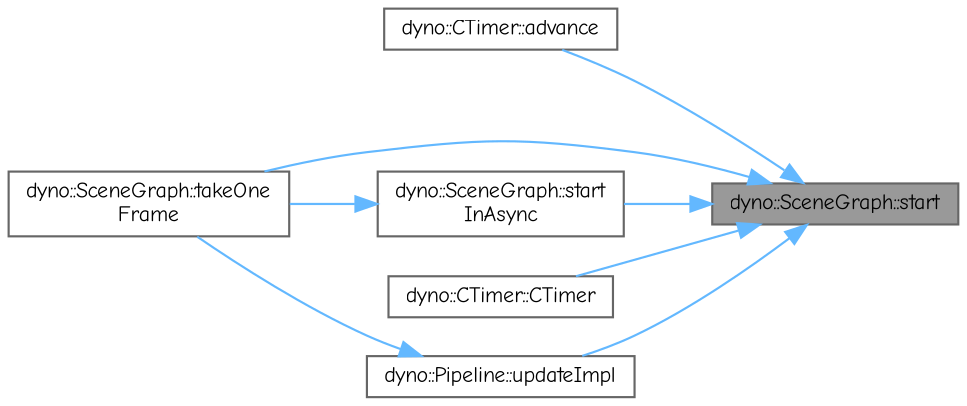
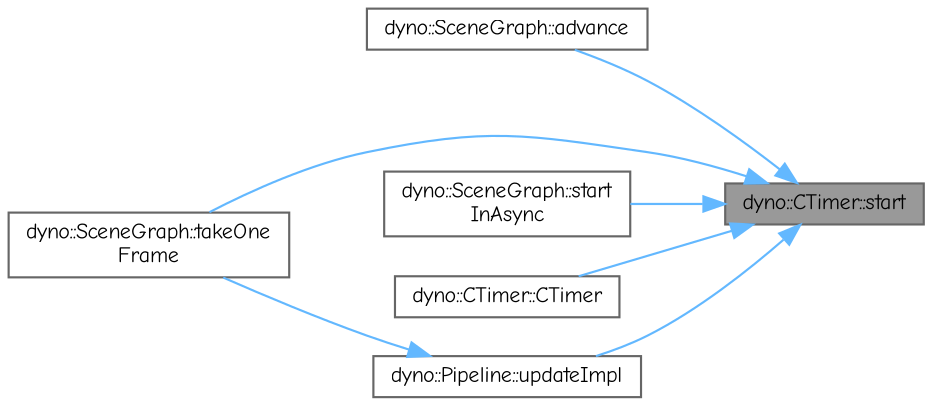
(501, 29) -> (507, 29)
(322, 204) -> none
(835, 204) -> (824, 204)
